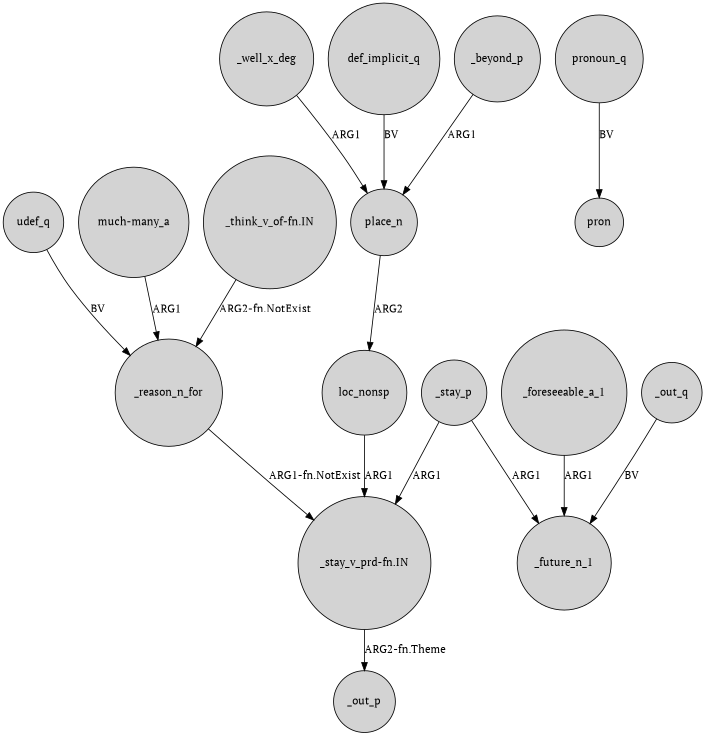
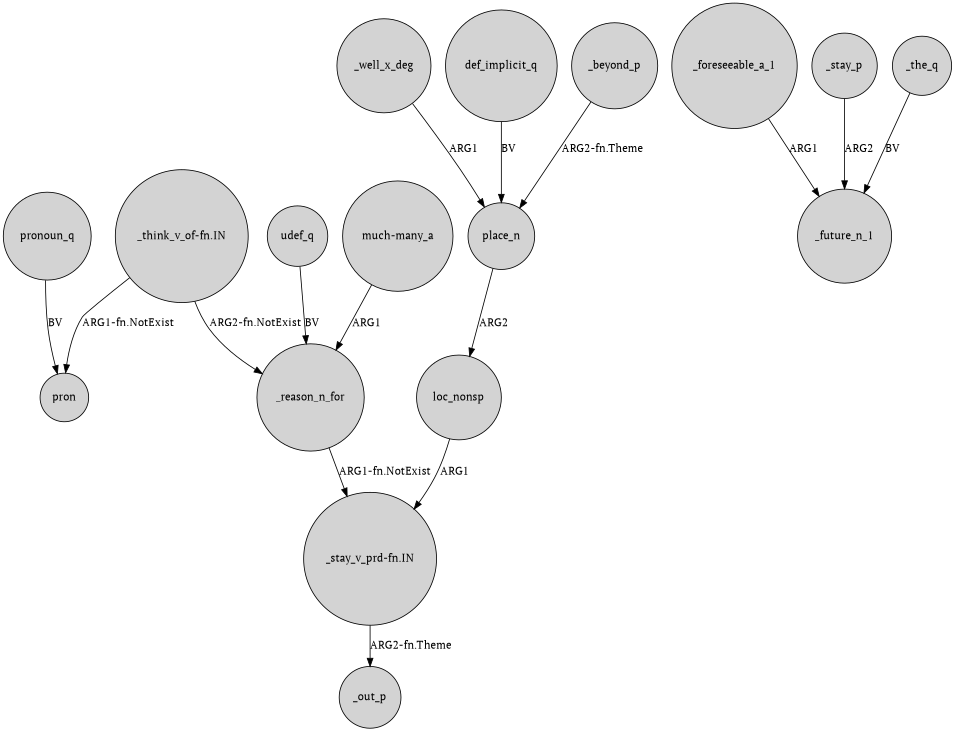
(462, 135) -> (602, 149)
none -> (86, 313)
(672, 393) -> (922, 66)
(419, 459) -> none
(527, 476) -> (859, 149)
